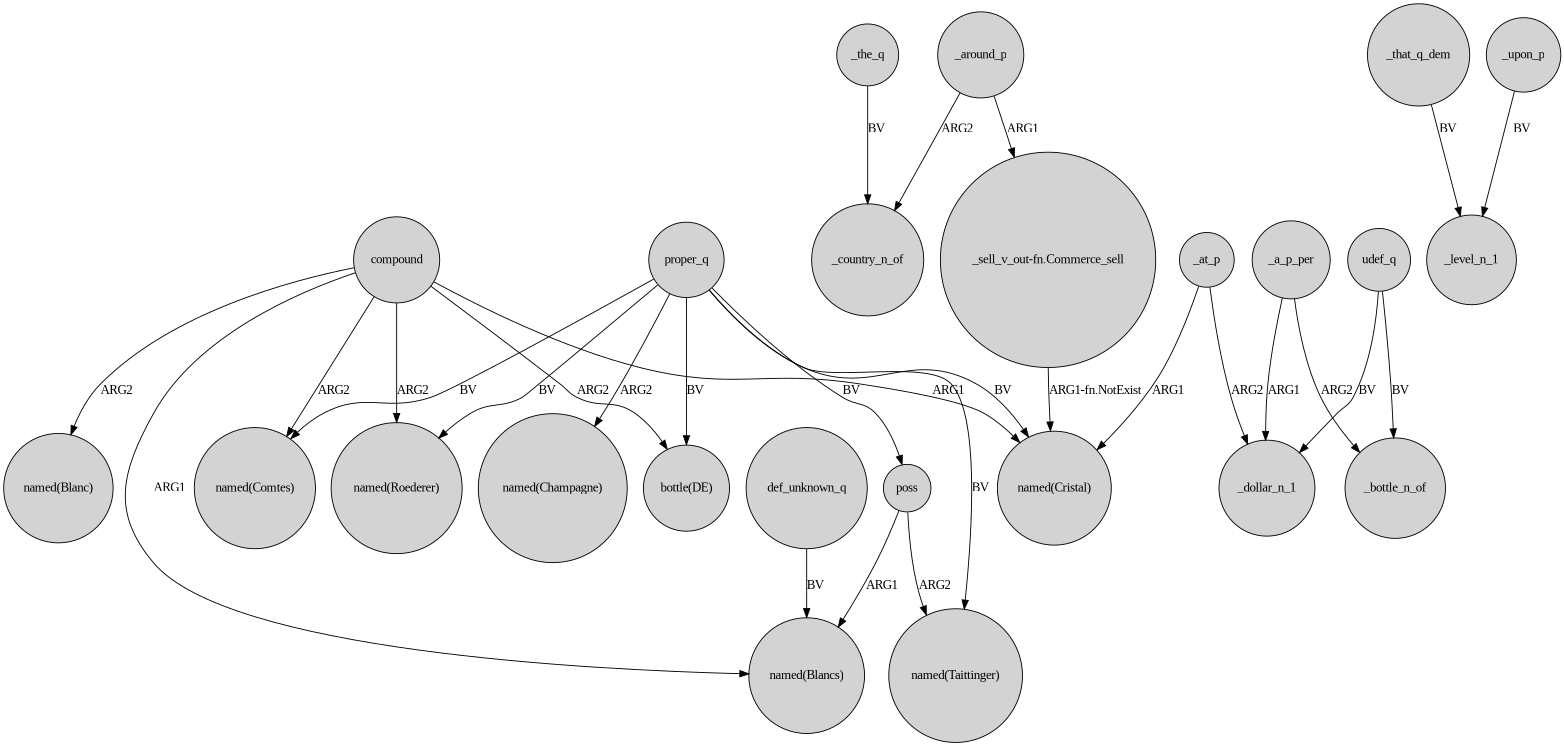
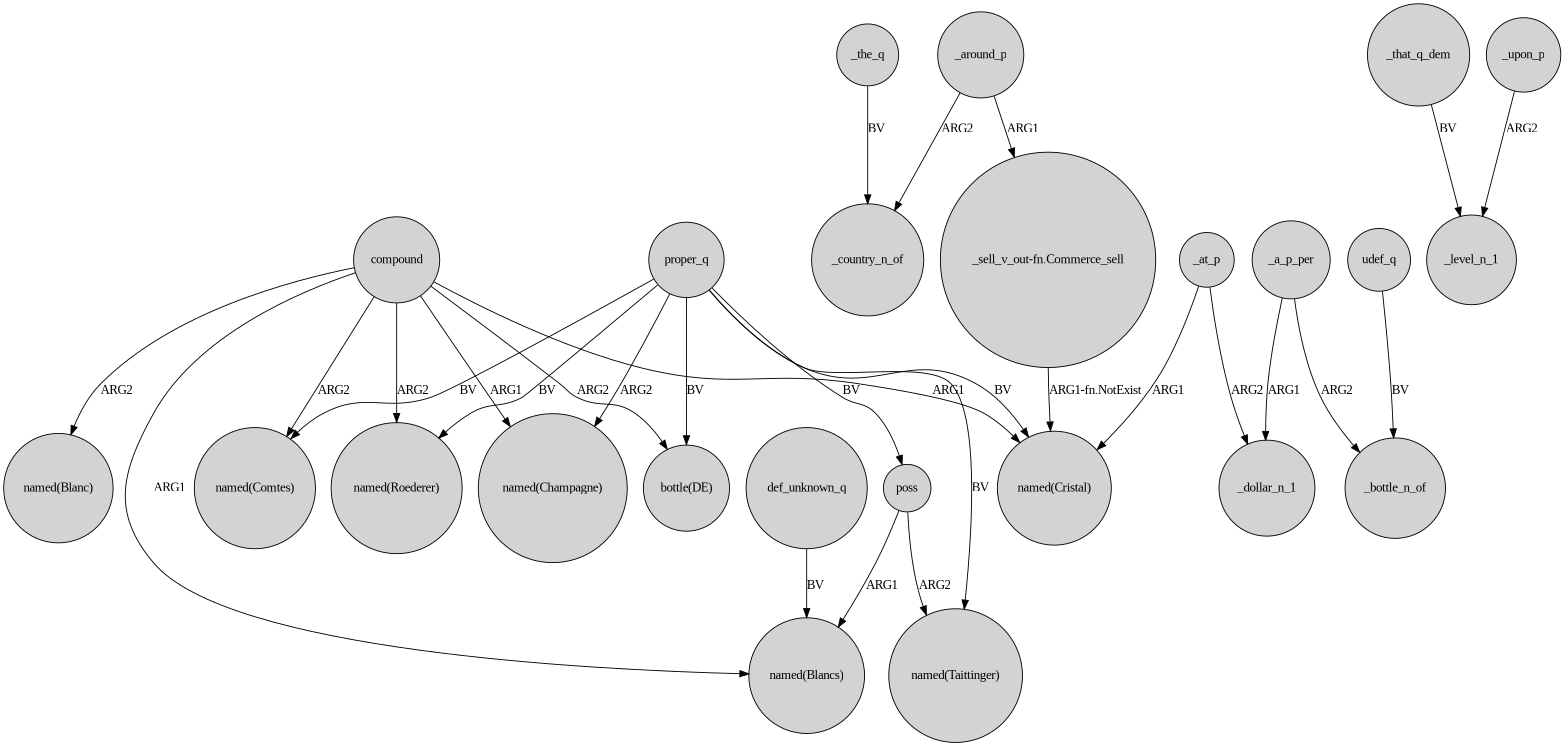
(1522, 129) -> (1522, 129)
none -> (463, 358)
(1361, 378) -> none
